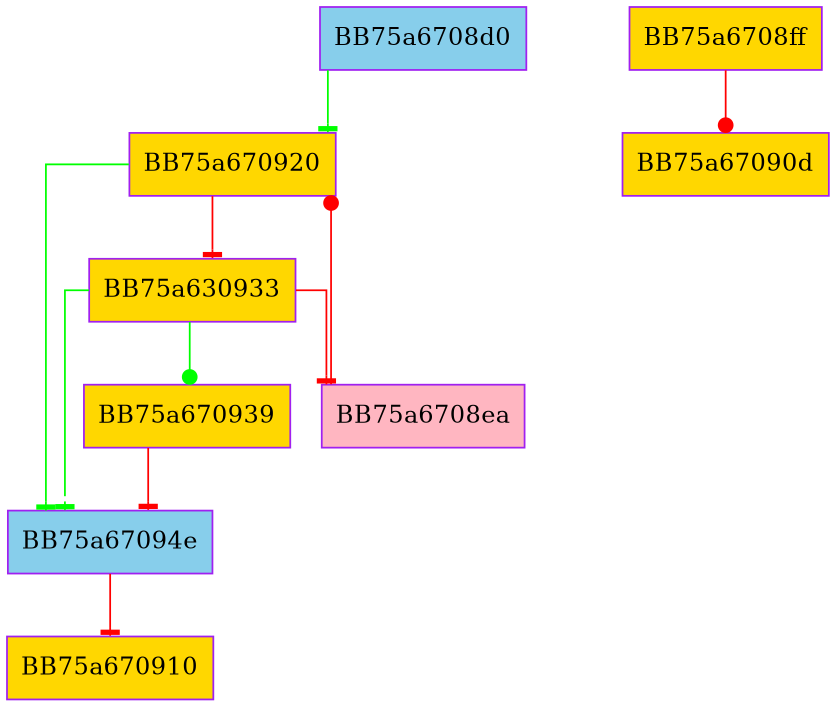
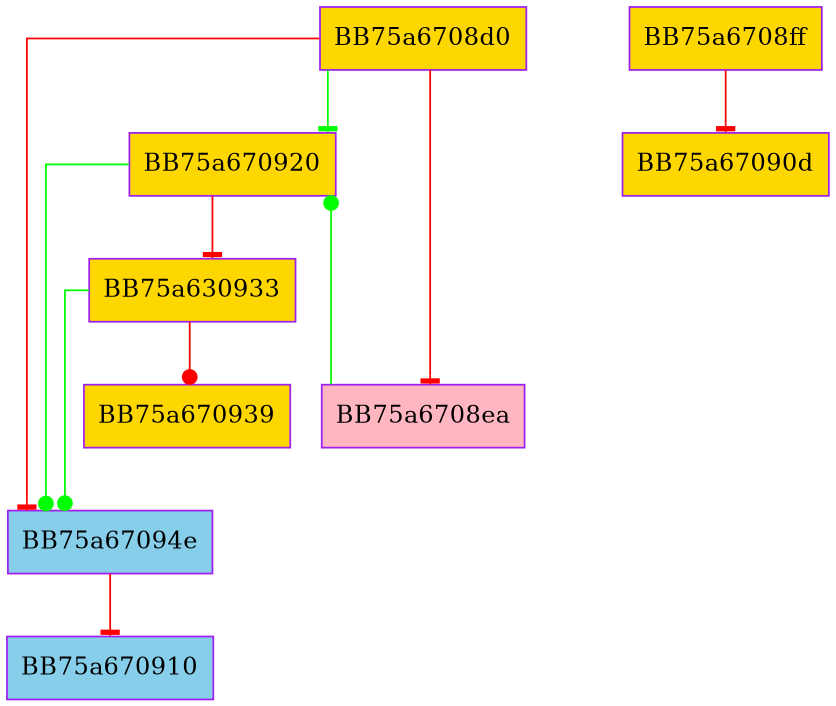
(423, 38) -> (423, 38)
(726, 97) -> (726, 97)
(331, 280) -> (331, 297)
(46, 292) -> (46, 292)
(326, 318) -> (430, 223)
(190, 346) -> (190, 346)
(65, 381) -> (65, 381)
(148, 475) -> (27, 124)
(110, 668) -> (110, 668)
